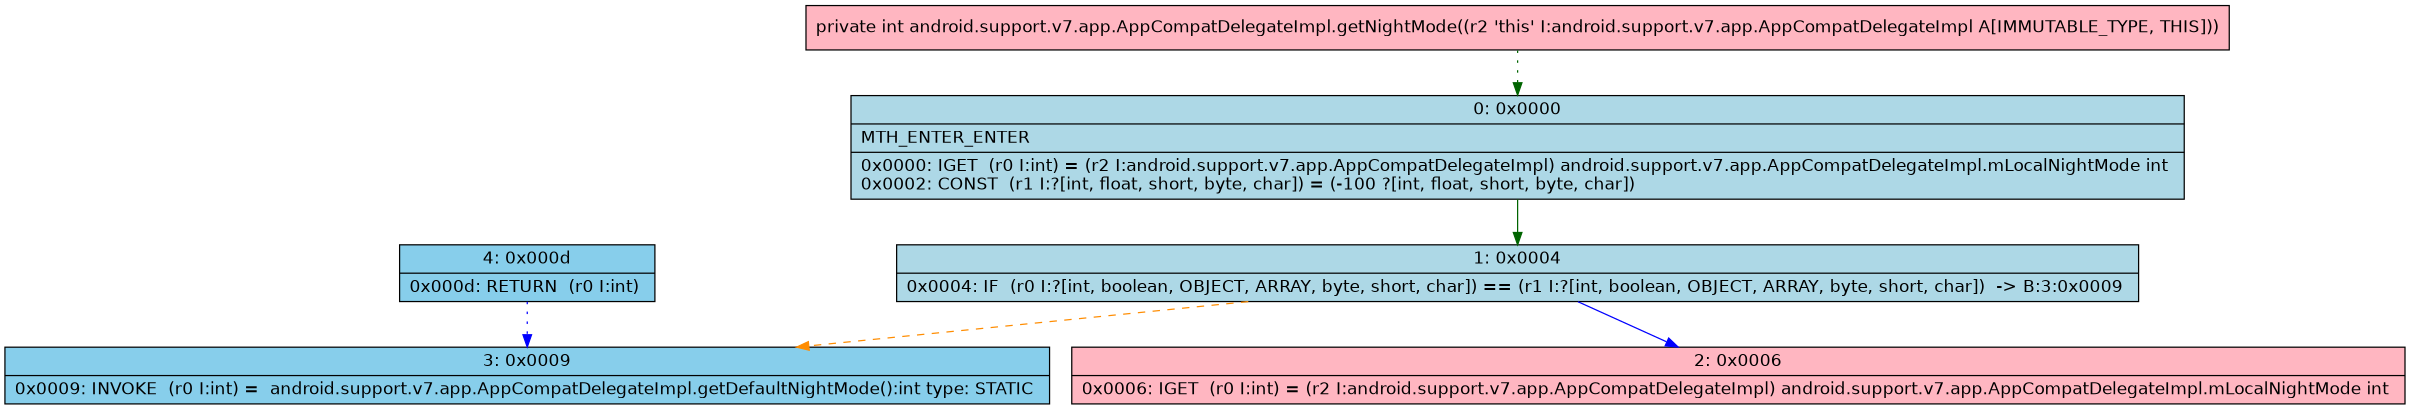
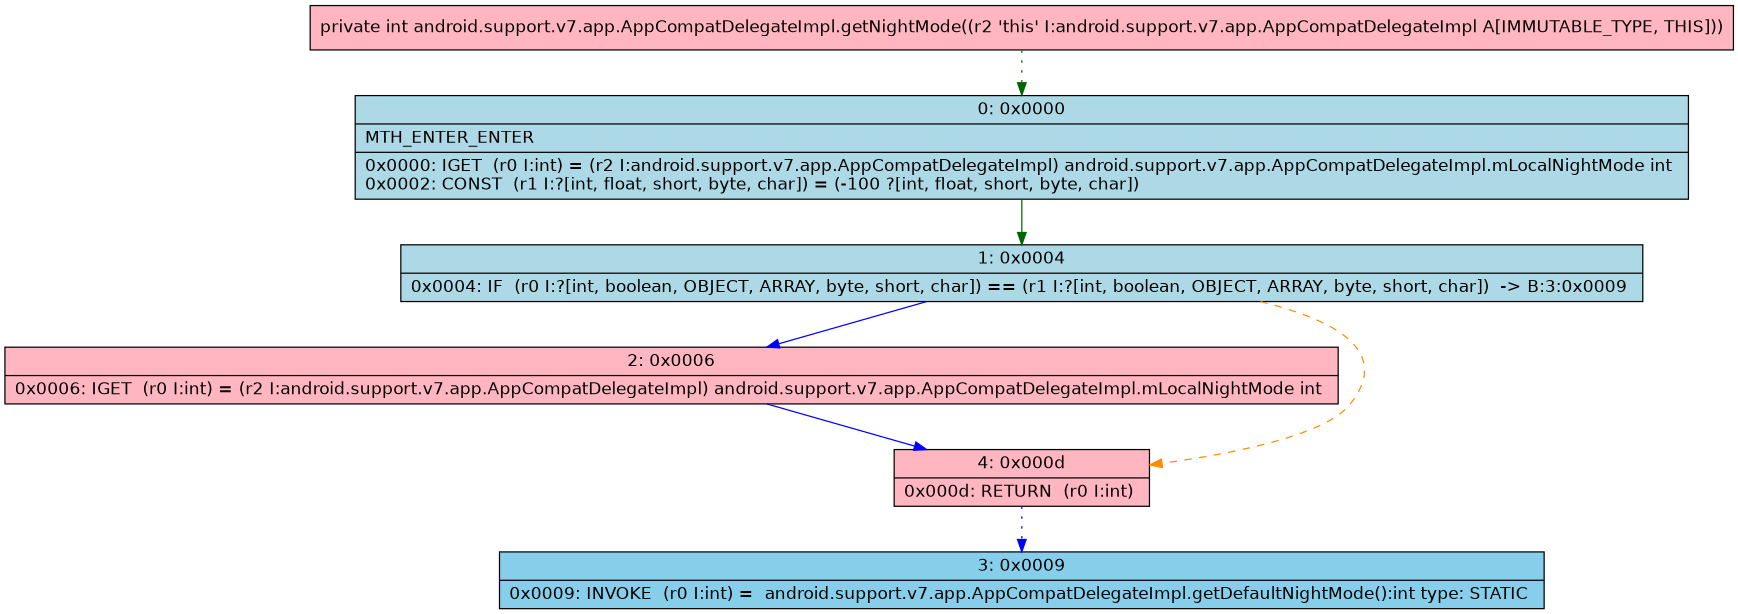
(527, 273) -> (1022, 478)
(1029, 324) -> (1339, 414)
none -> (840, 425)
